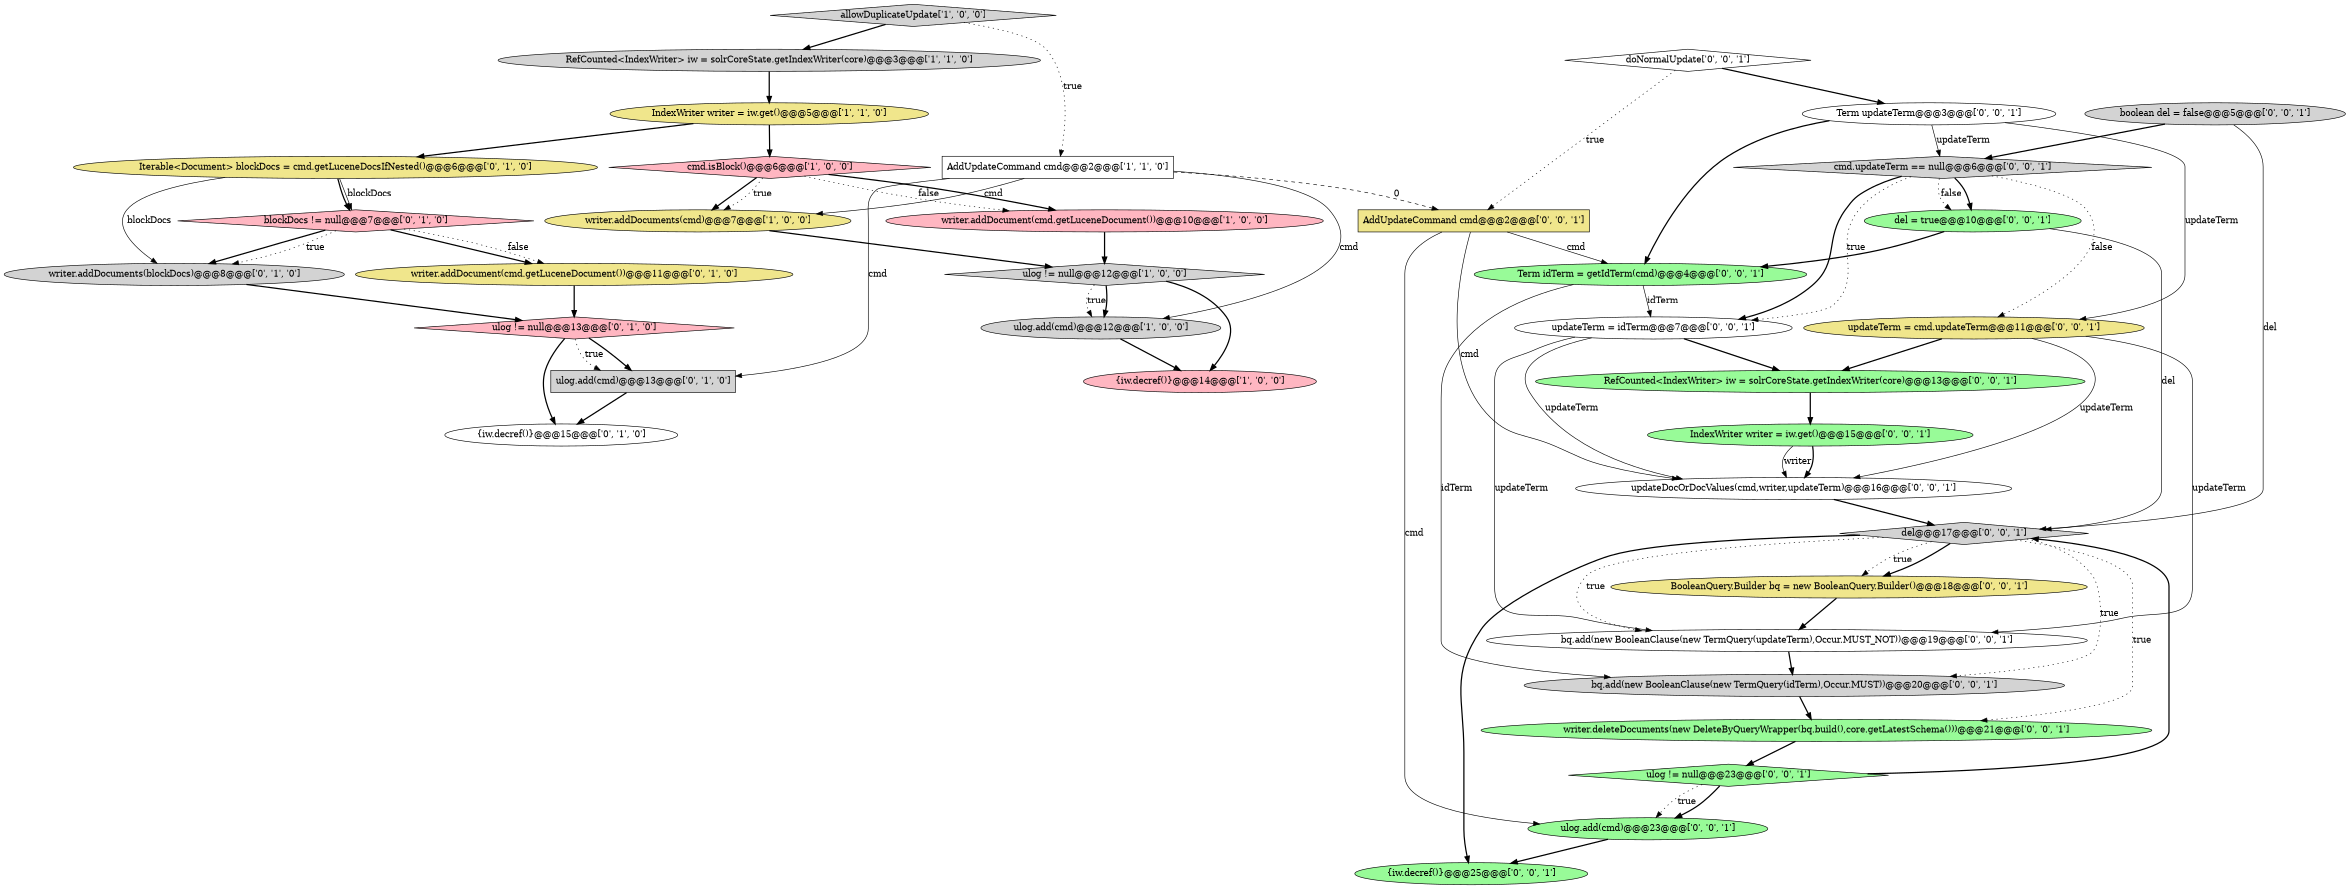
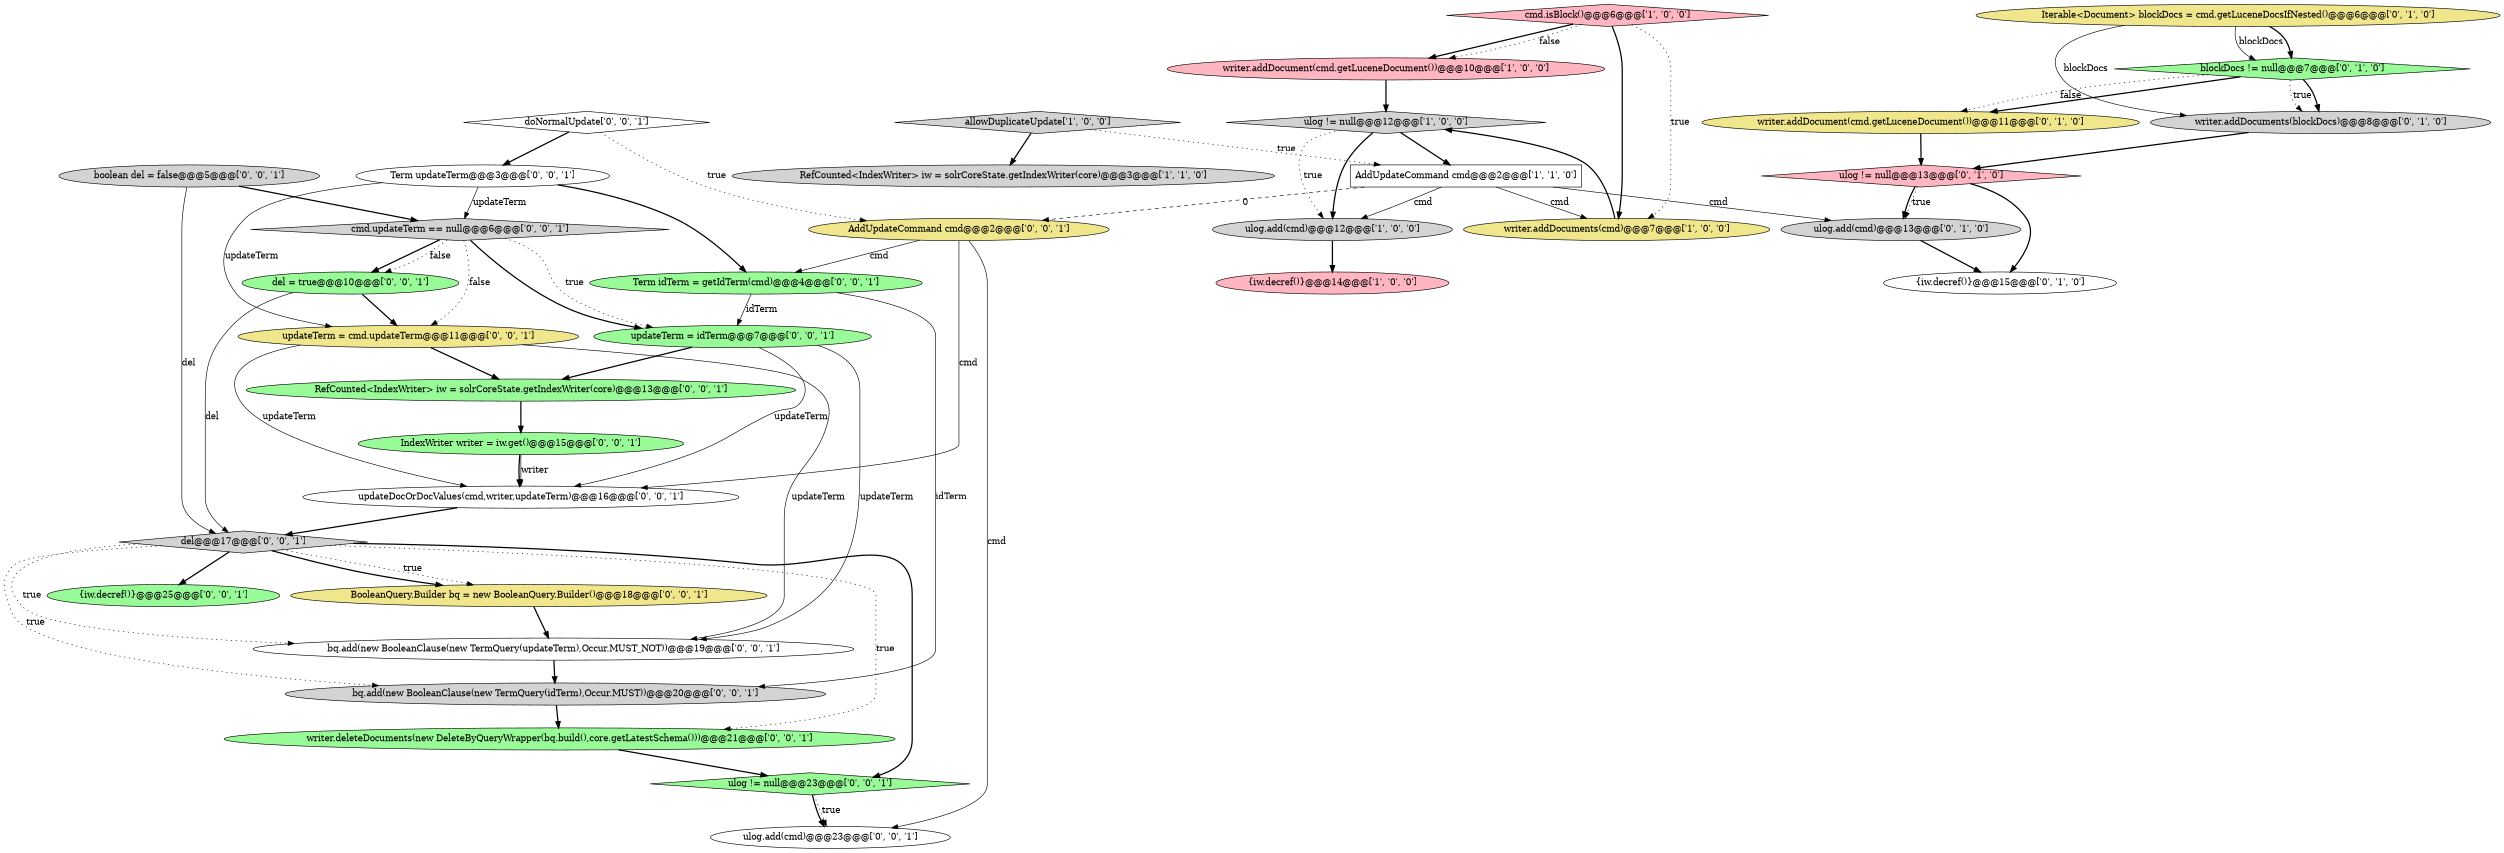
(769, 114) -> none
(356, 221) -> (2292, 69)
(1474, 221) -> (959, 229)
(1857, 254) -> (377, 308)
(1223, 313) -> (1423, 147)
(1653, 328) -> (733, 337)
(643, 381) -> (1901, 229)
(2163, 739) -> (743, 563)
(1648, 829) -> (830, 837)
(1563, 851) -> none
